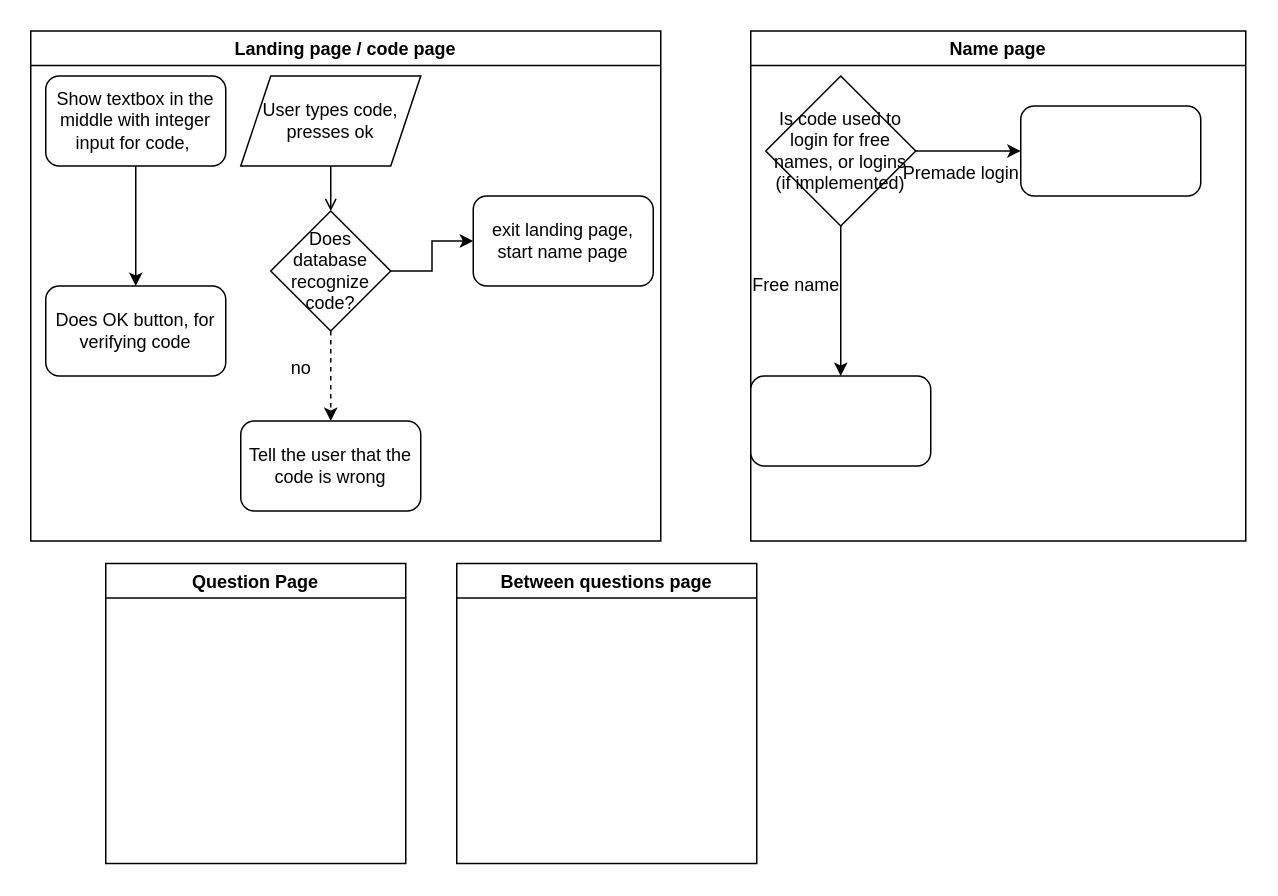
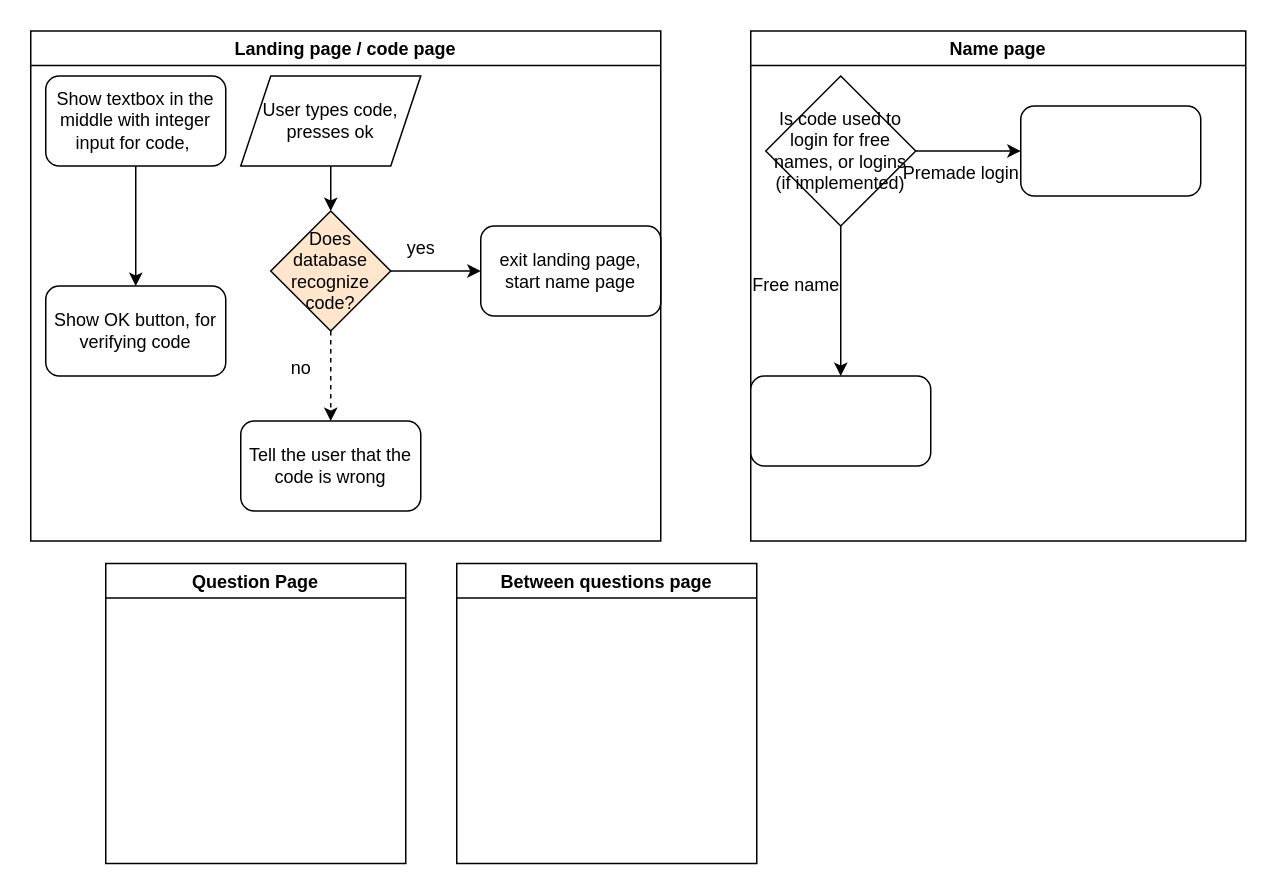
(331, 201) -> (331, 199)
(563, 241) -> (571, 271)
none -> (421, 248)
(331, 271) -> (331, 271)
(136, 331) -> (136, 331)
